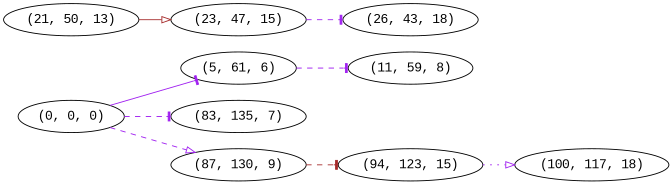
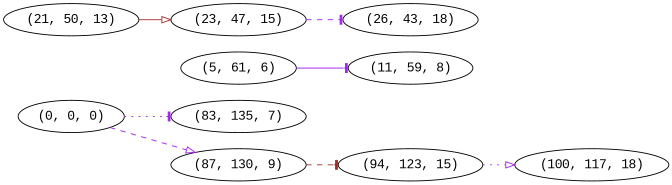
(320, 68) -> (320, 68)
(152, 93) -> none
(145, 116) -> (145, 116)
